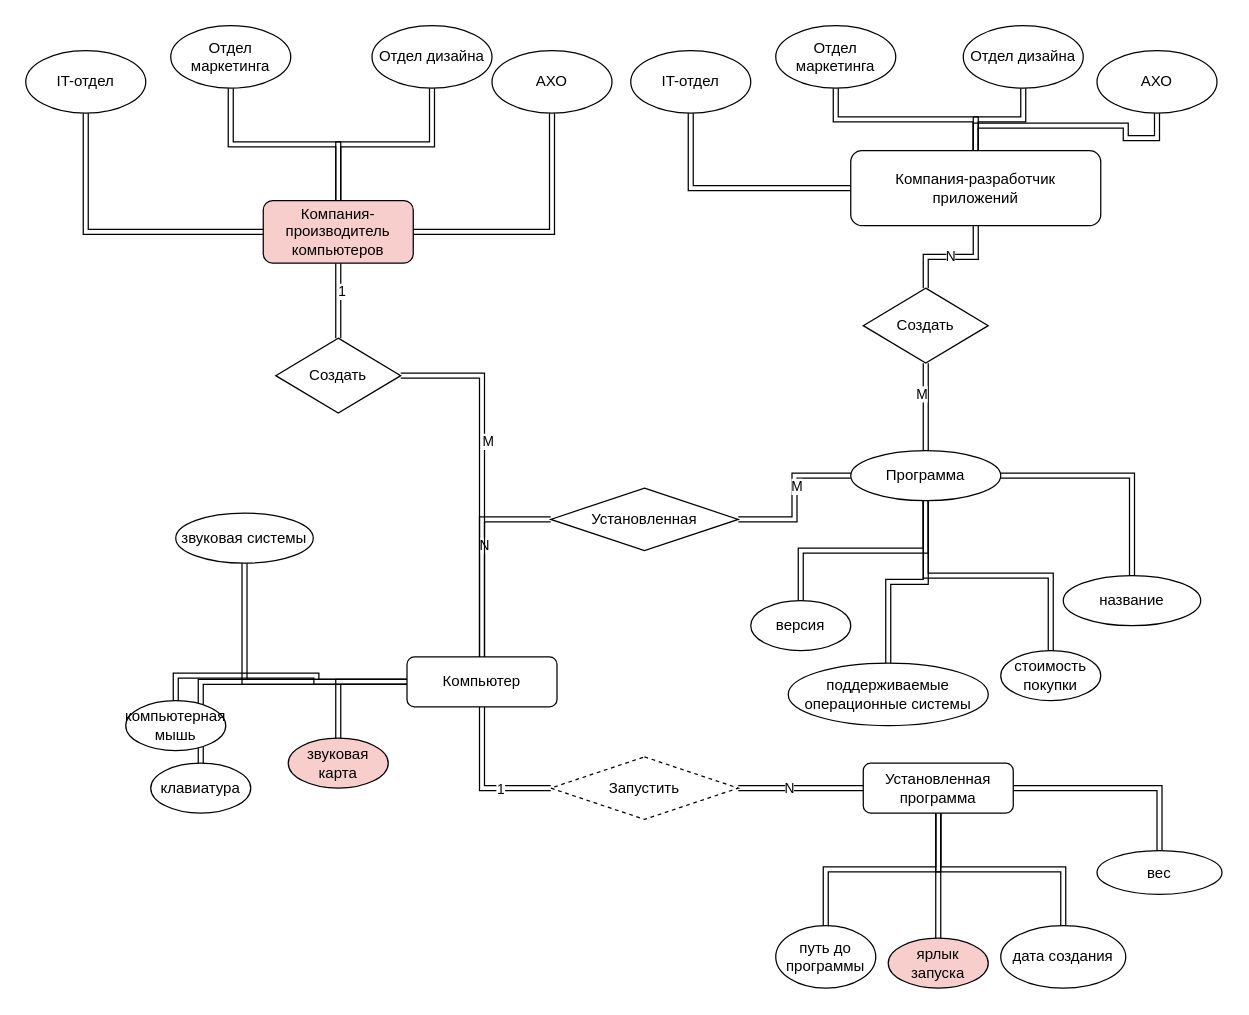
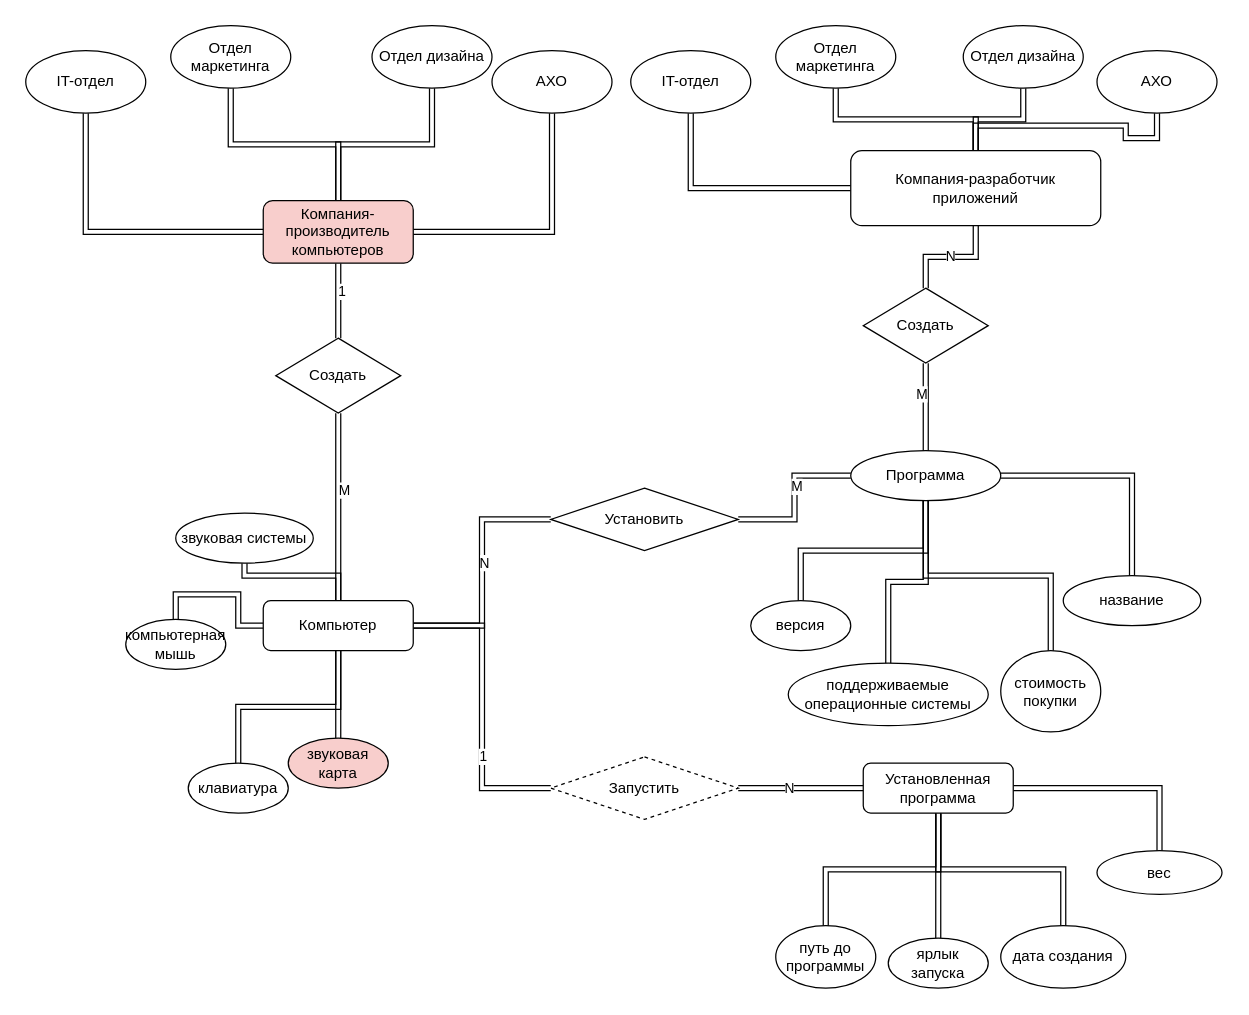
(644, 519) -> (644, 519)
(1051, 676) -> (1051, 691)
(482, 682) -> (338, 626)
(176, 726) -> (176, 644)
(201, 788) -> (238, 788)
(938, 963) -> (938, 963)
